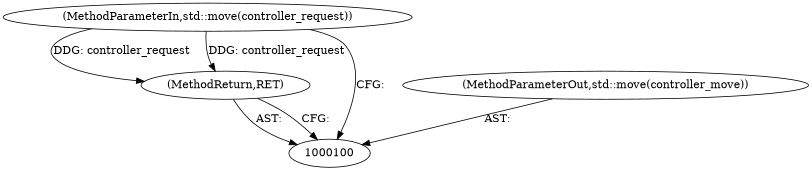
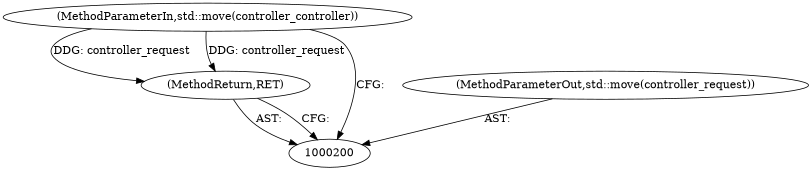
(208, 17) -> (208, 17)
(606, 85) -> (606, 85)
(330, 153) -> (330, 153)
